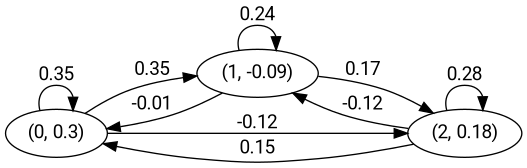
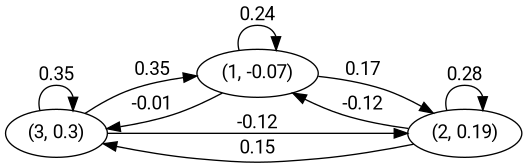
(258, 73) -> (258, 73)
(56, 133) -> (56, 133)
(465, 133) -> (465, 133)
